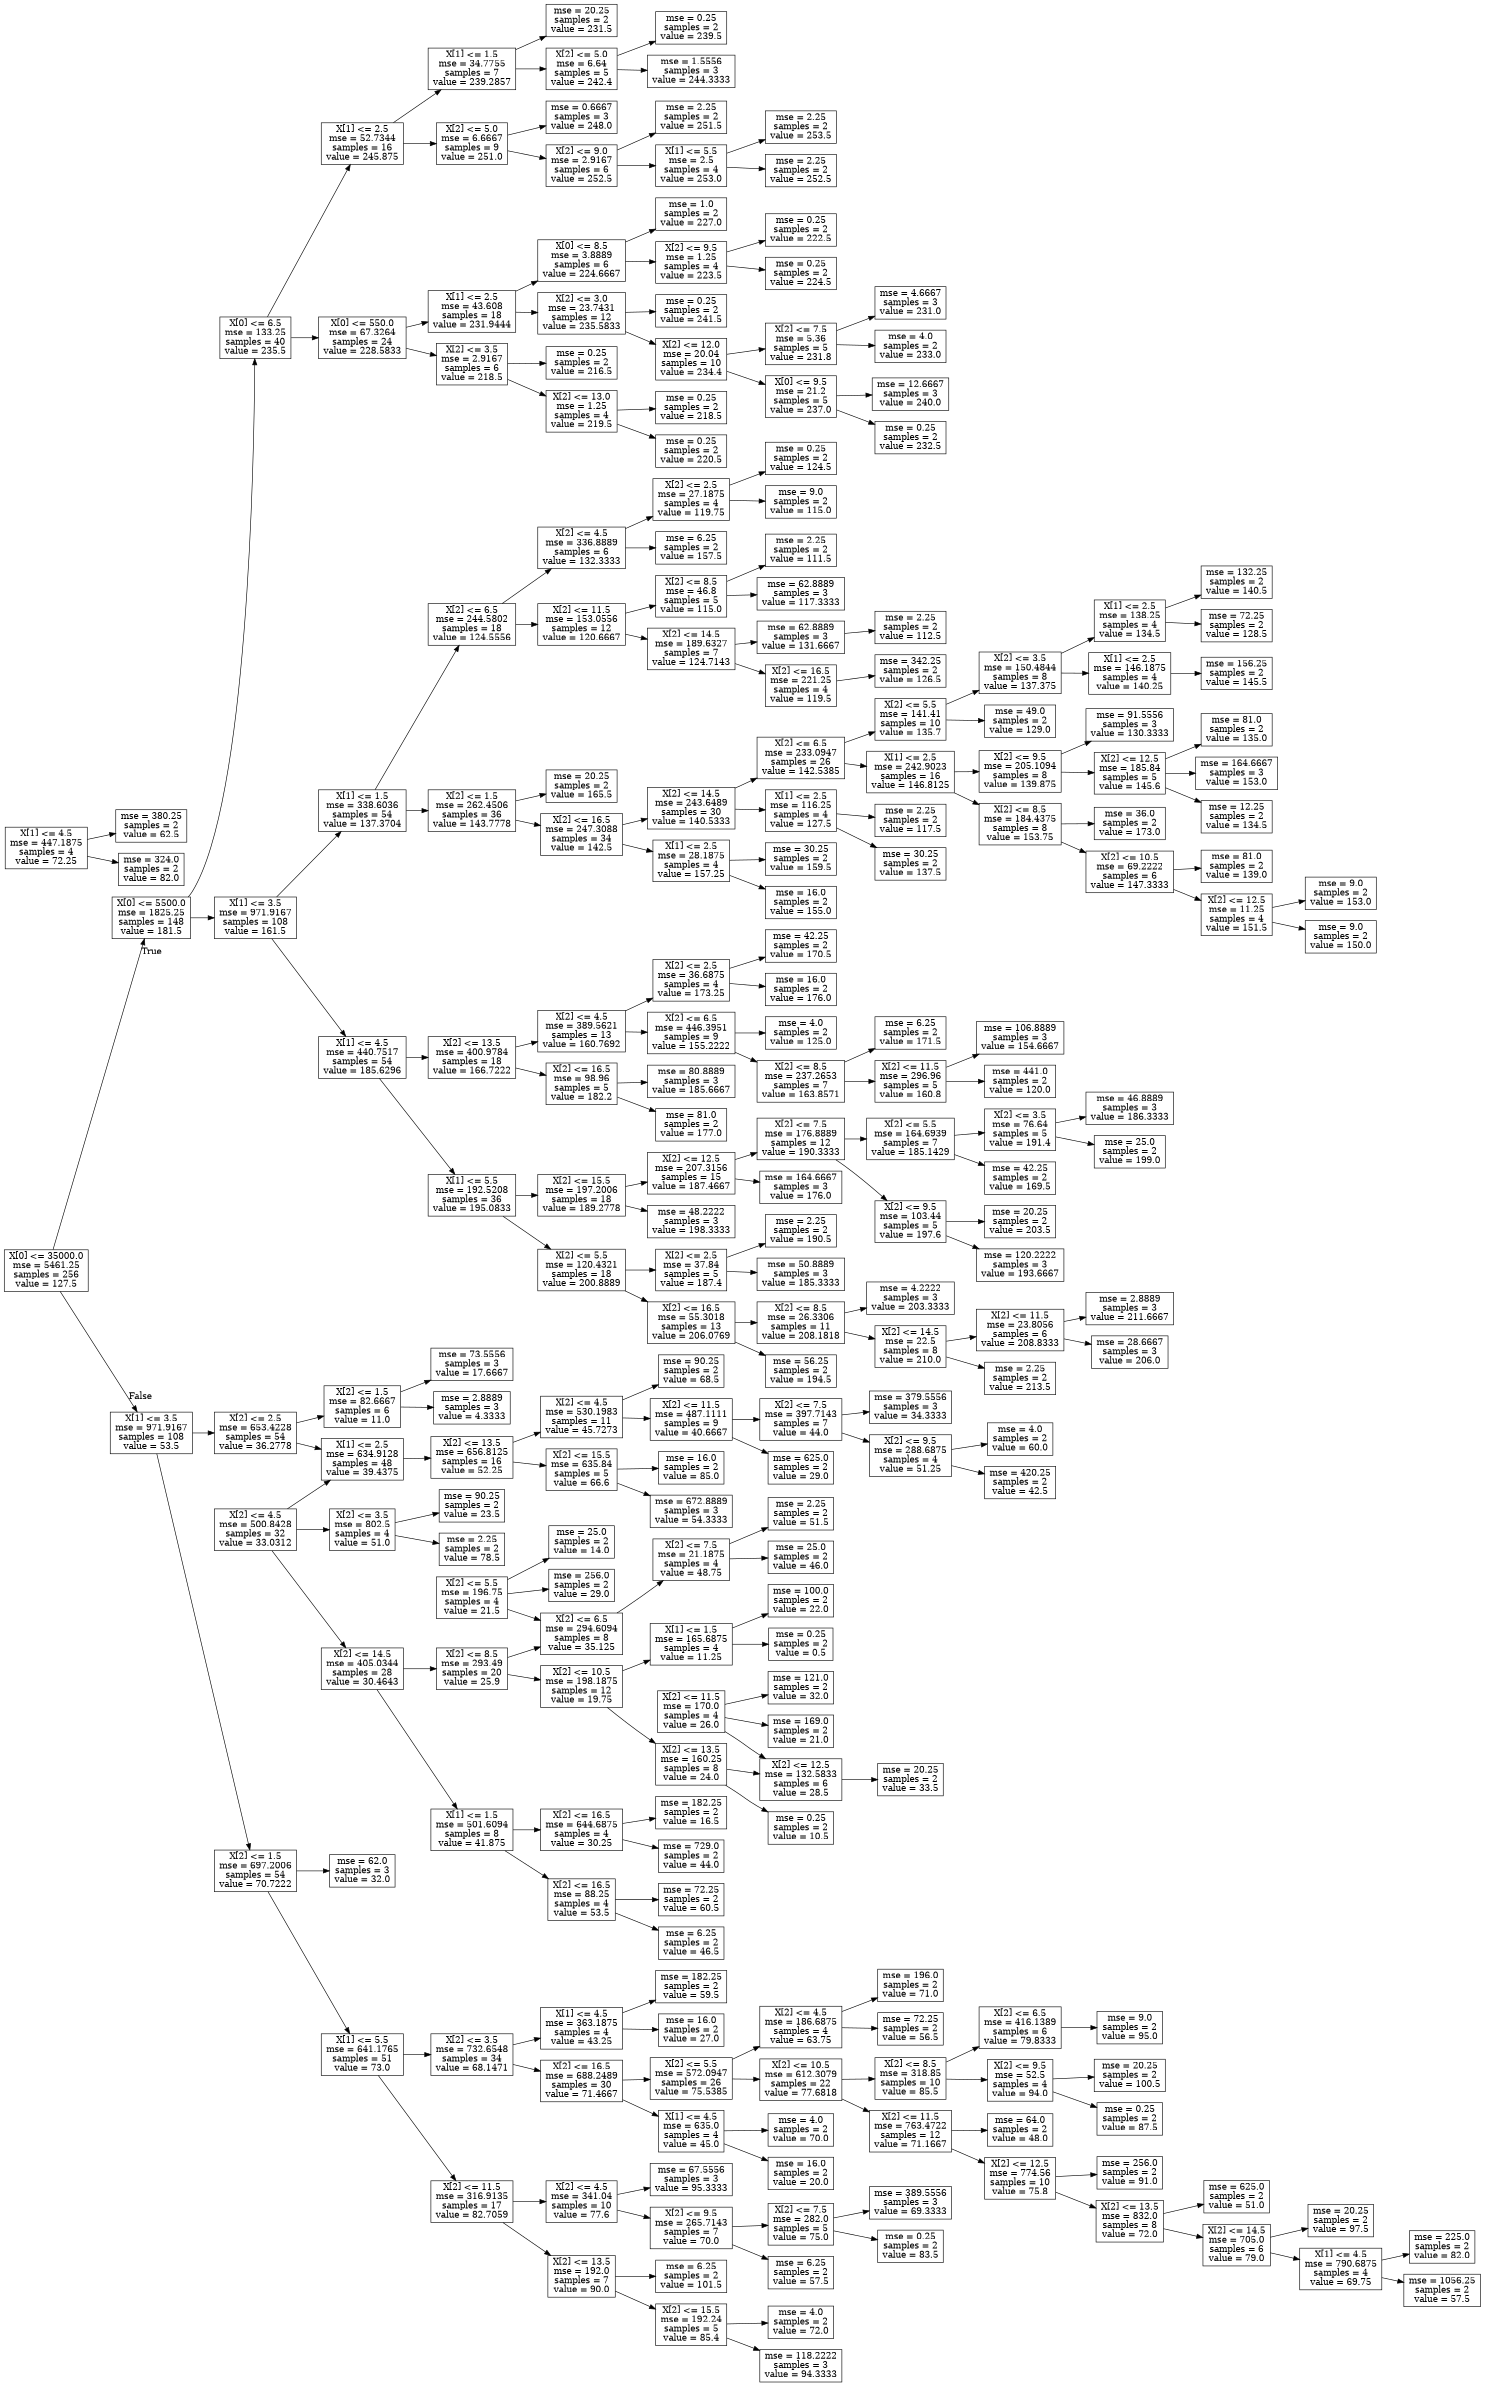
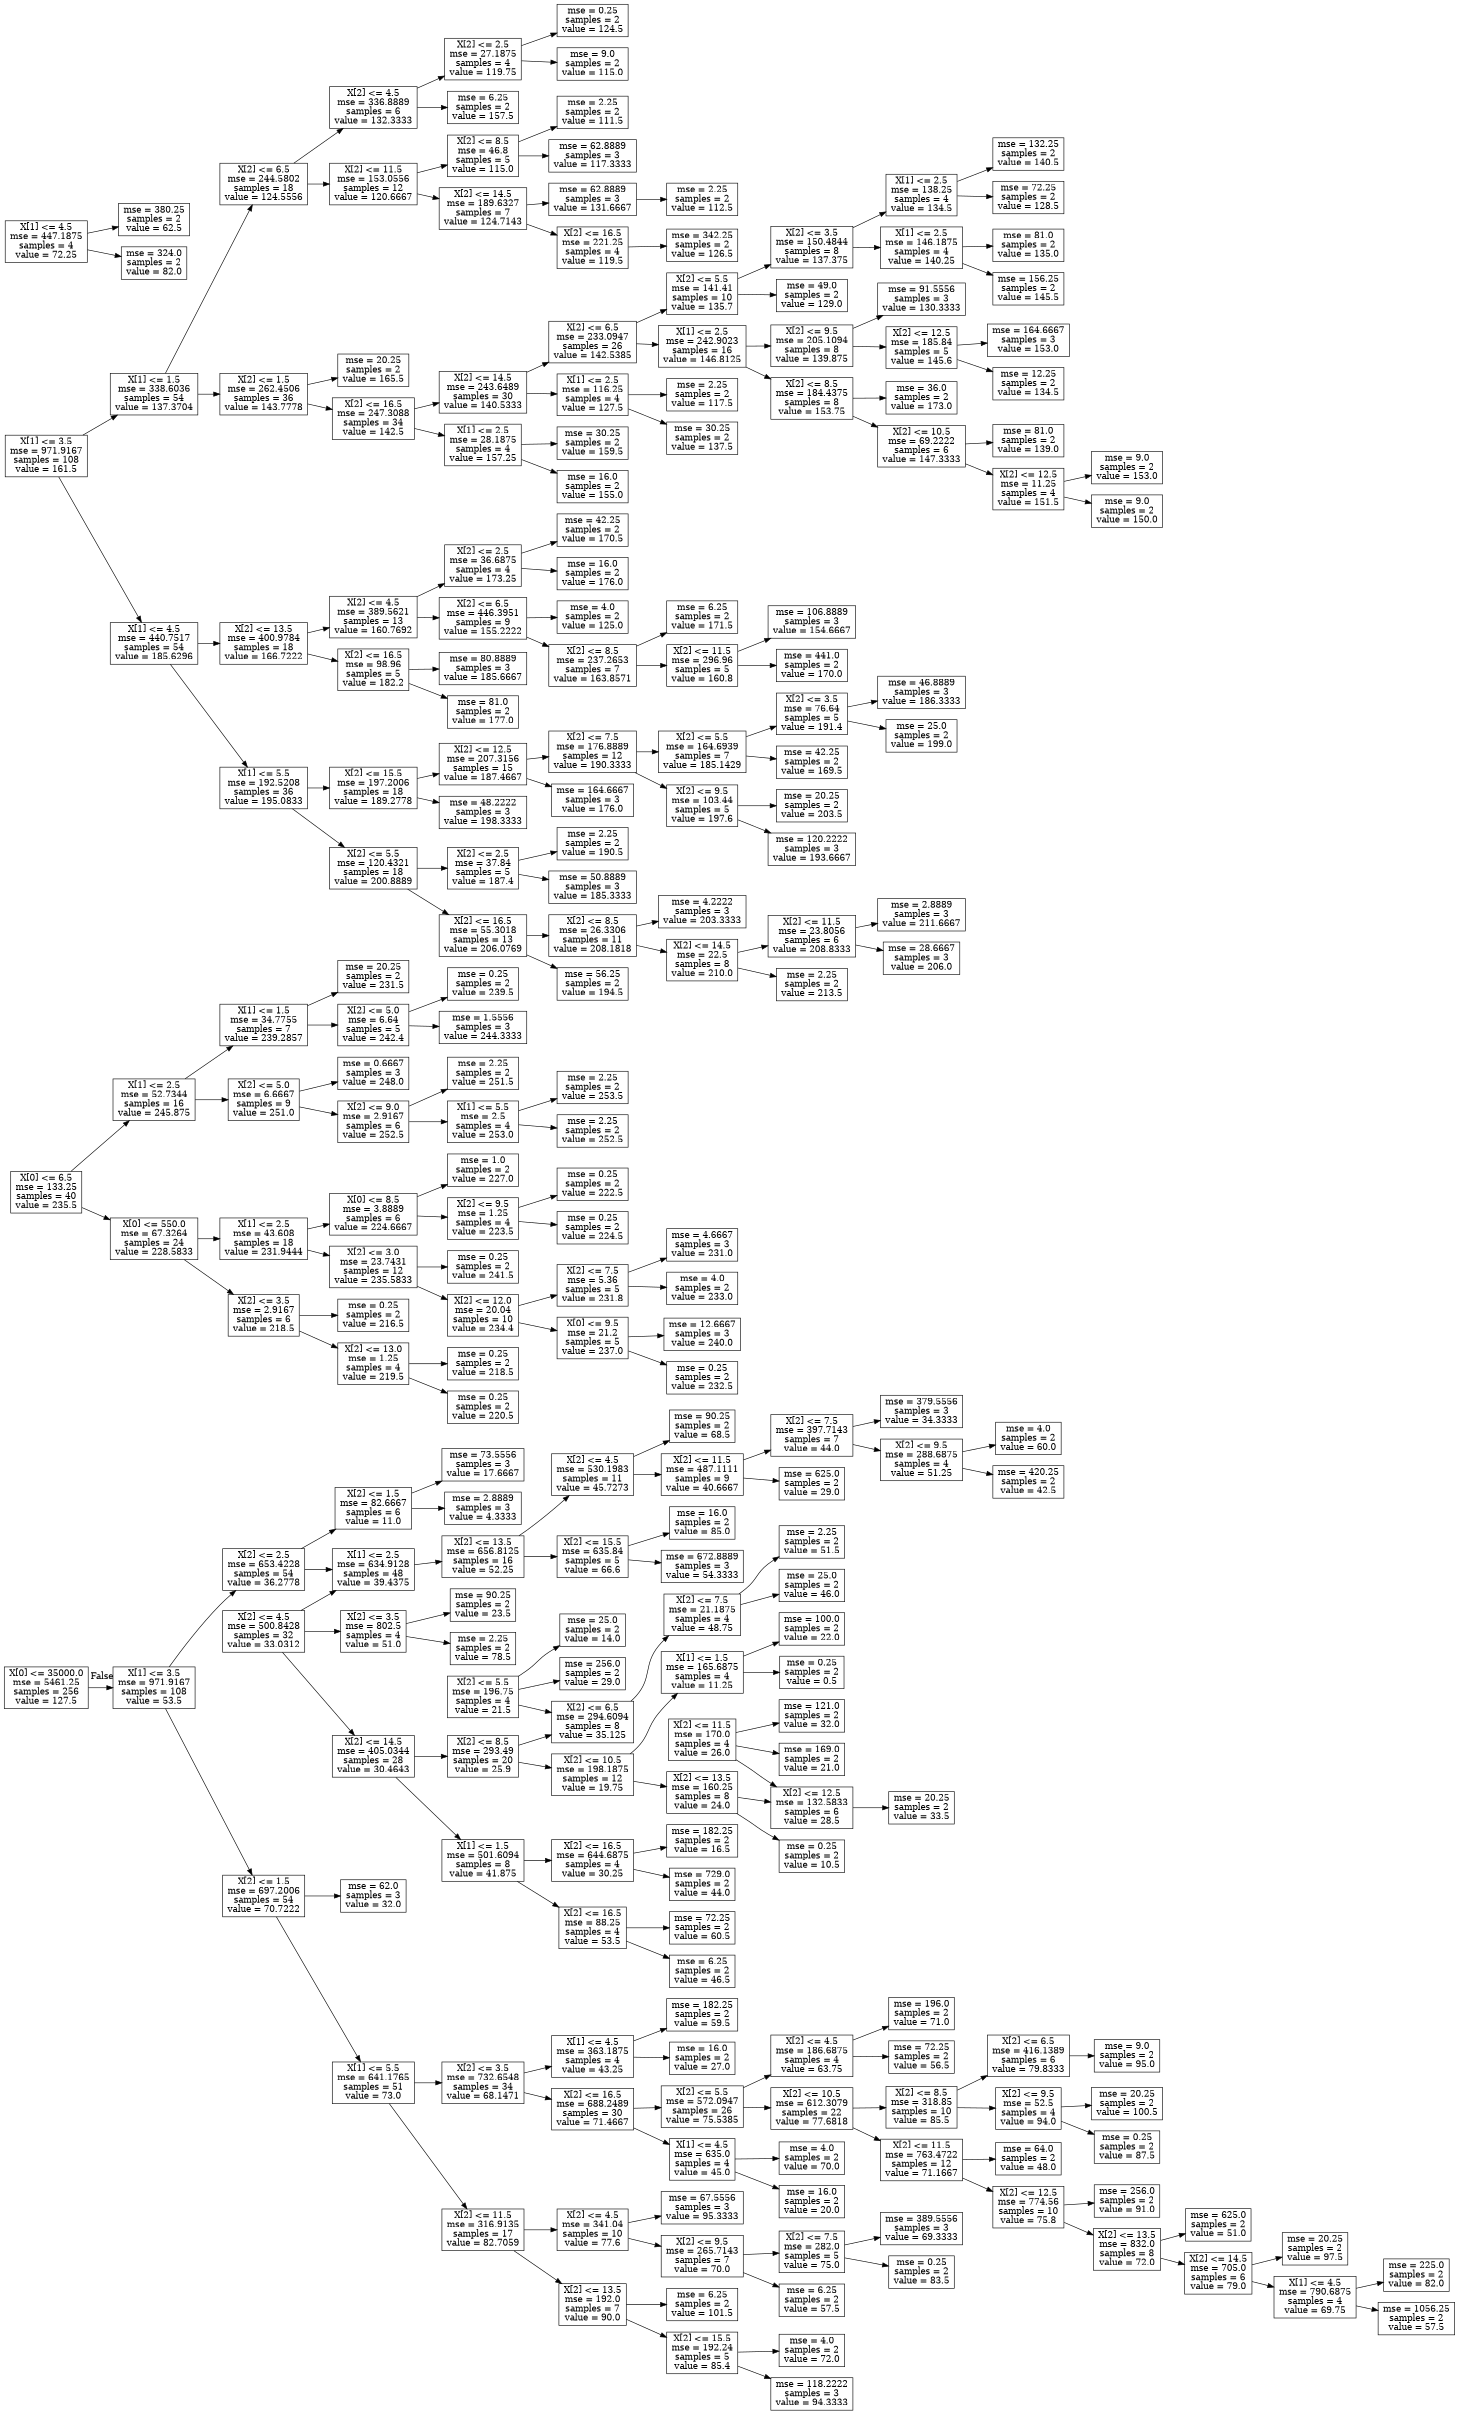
(1180, 753) -> (975, 247)
(151, 918) -> none
(1020, 1081) -> (812, 665)
